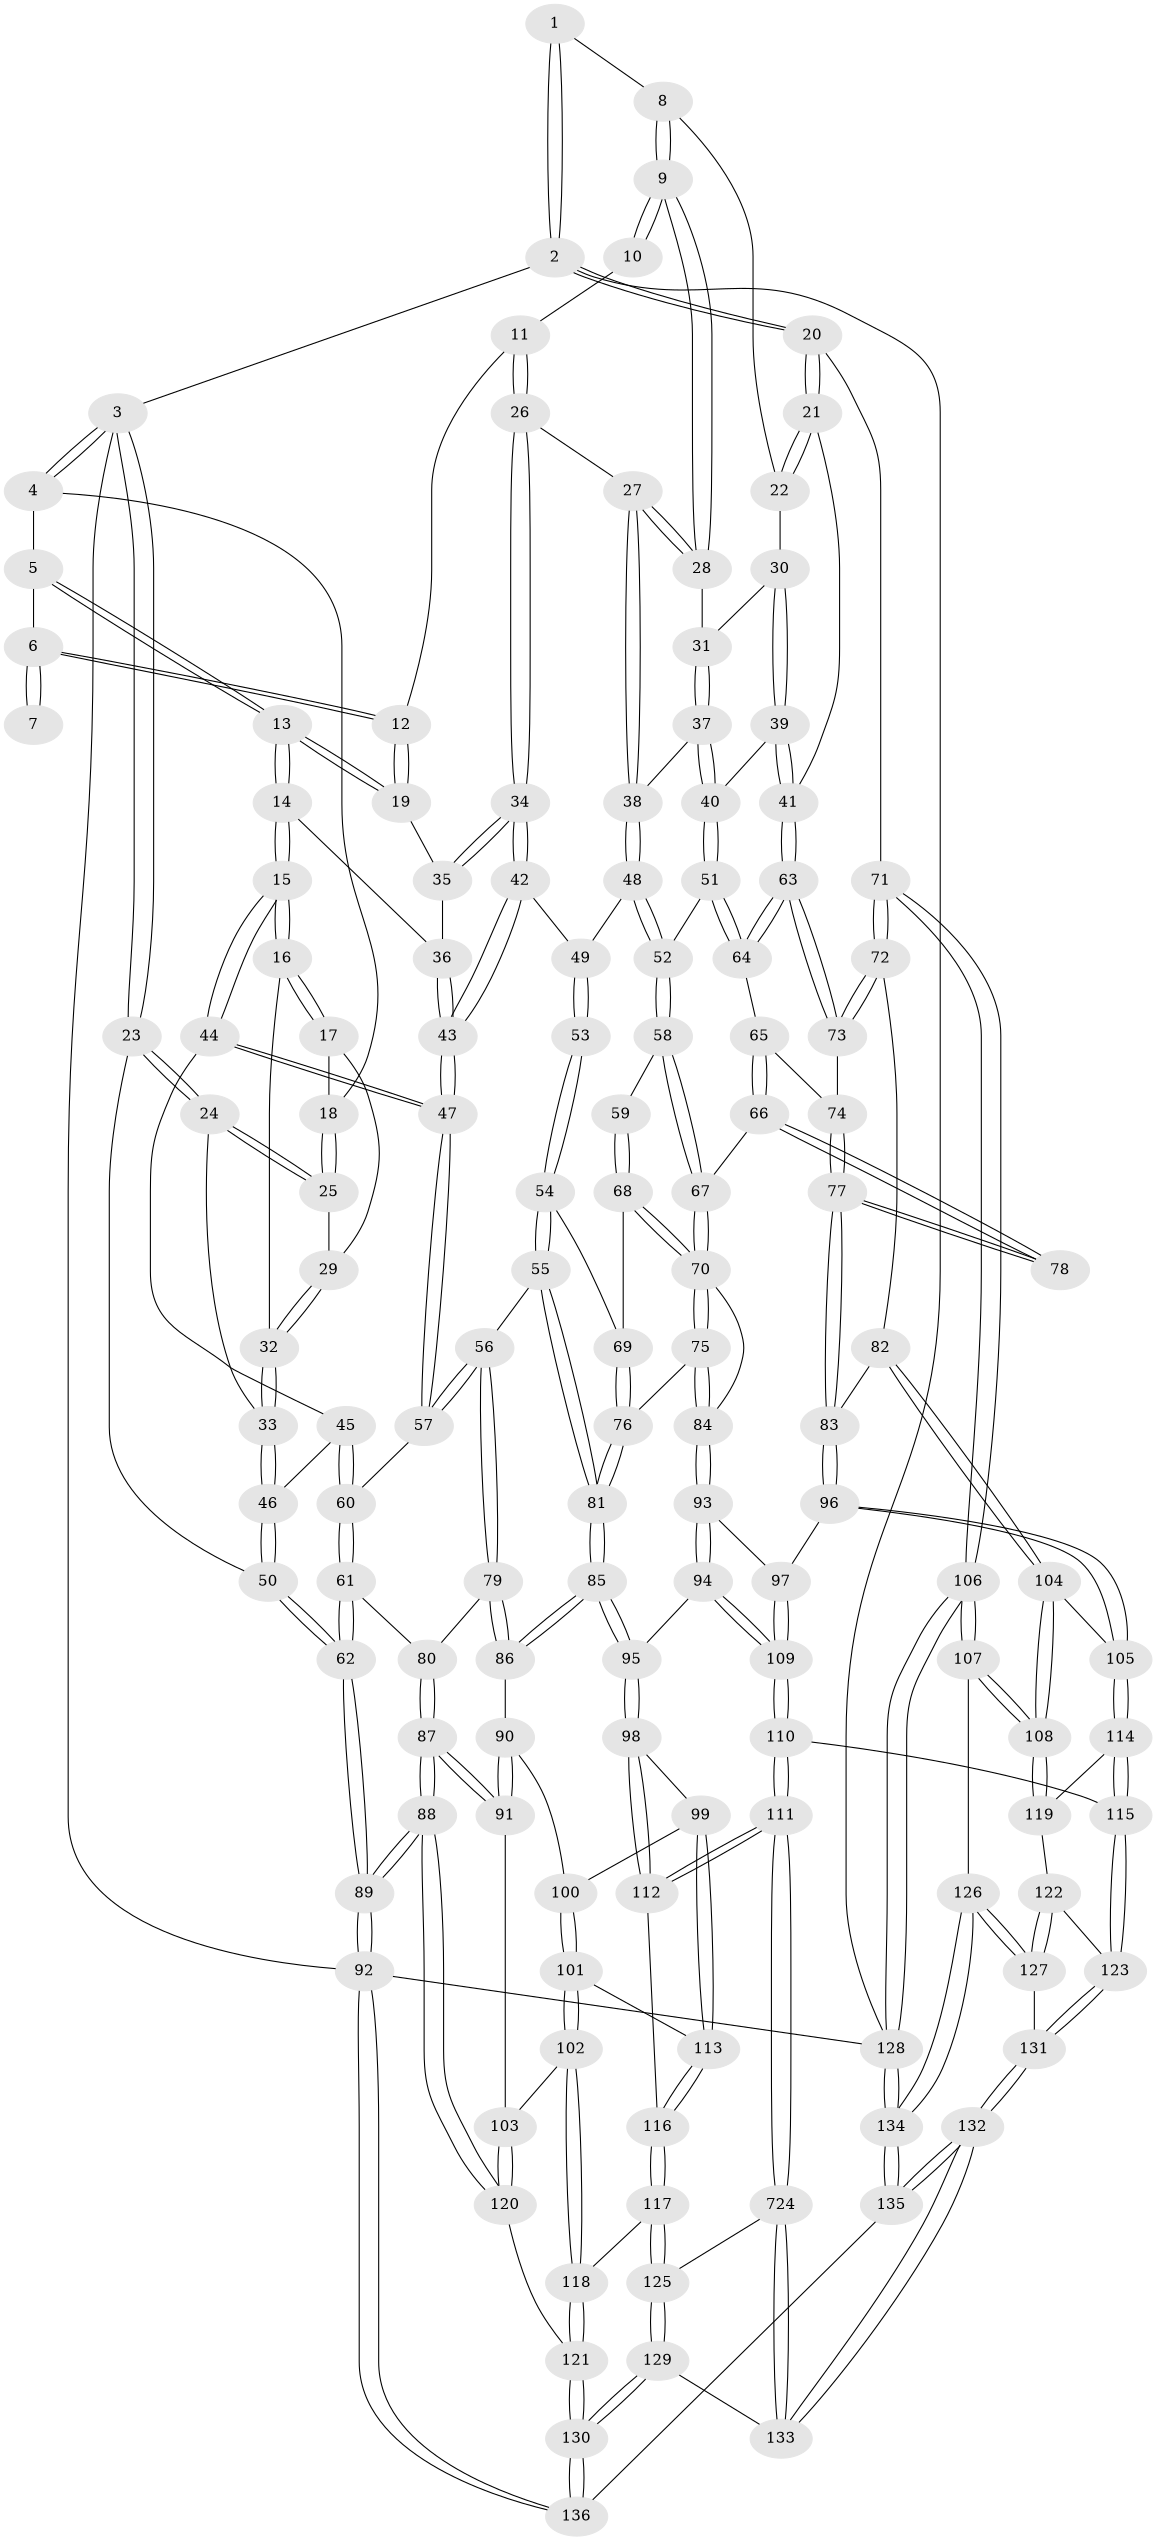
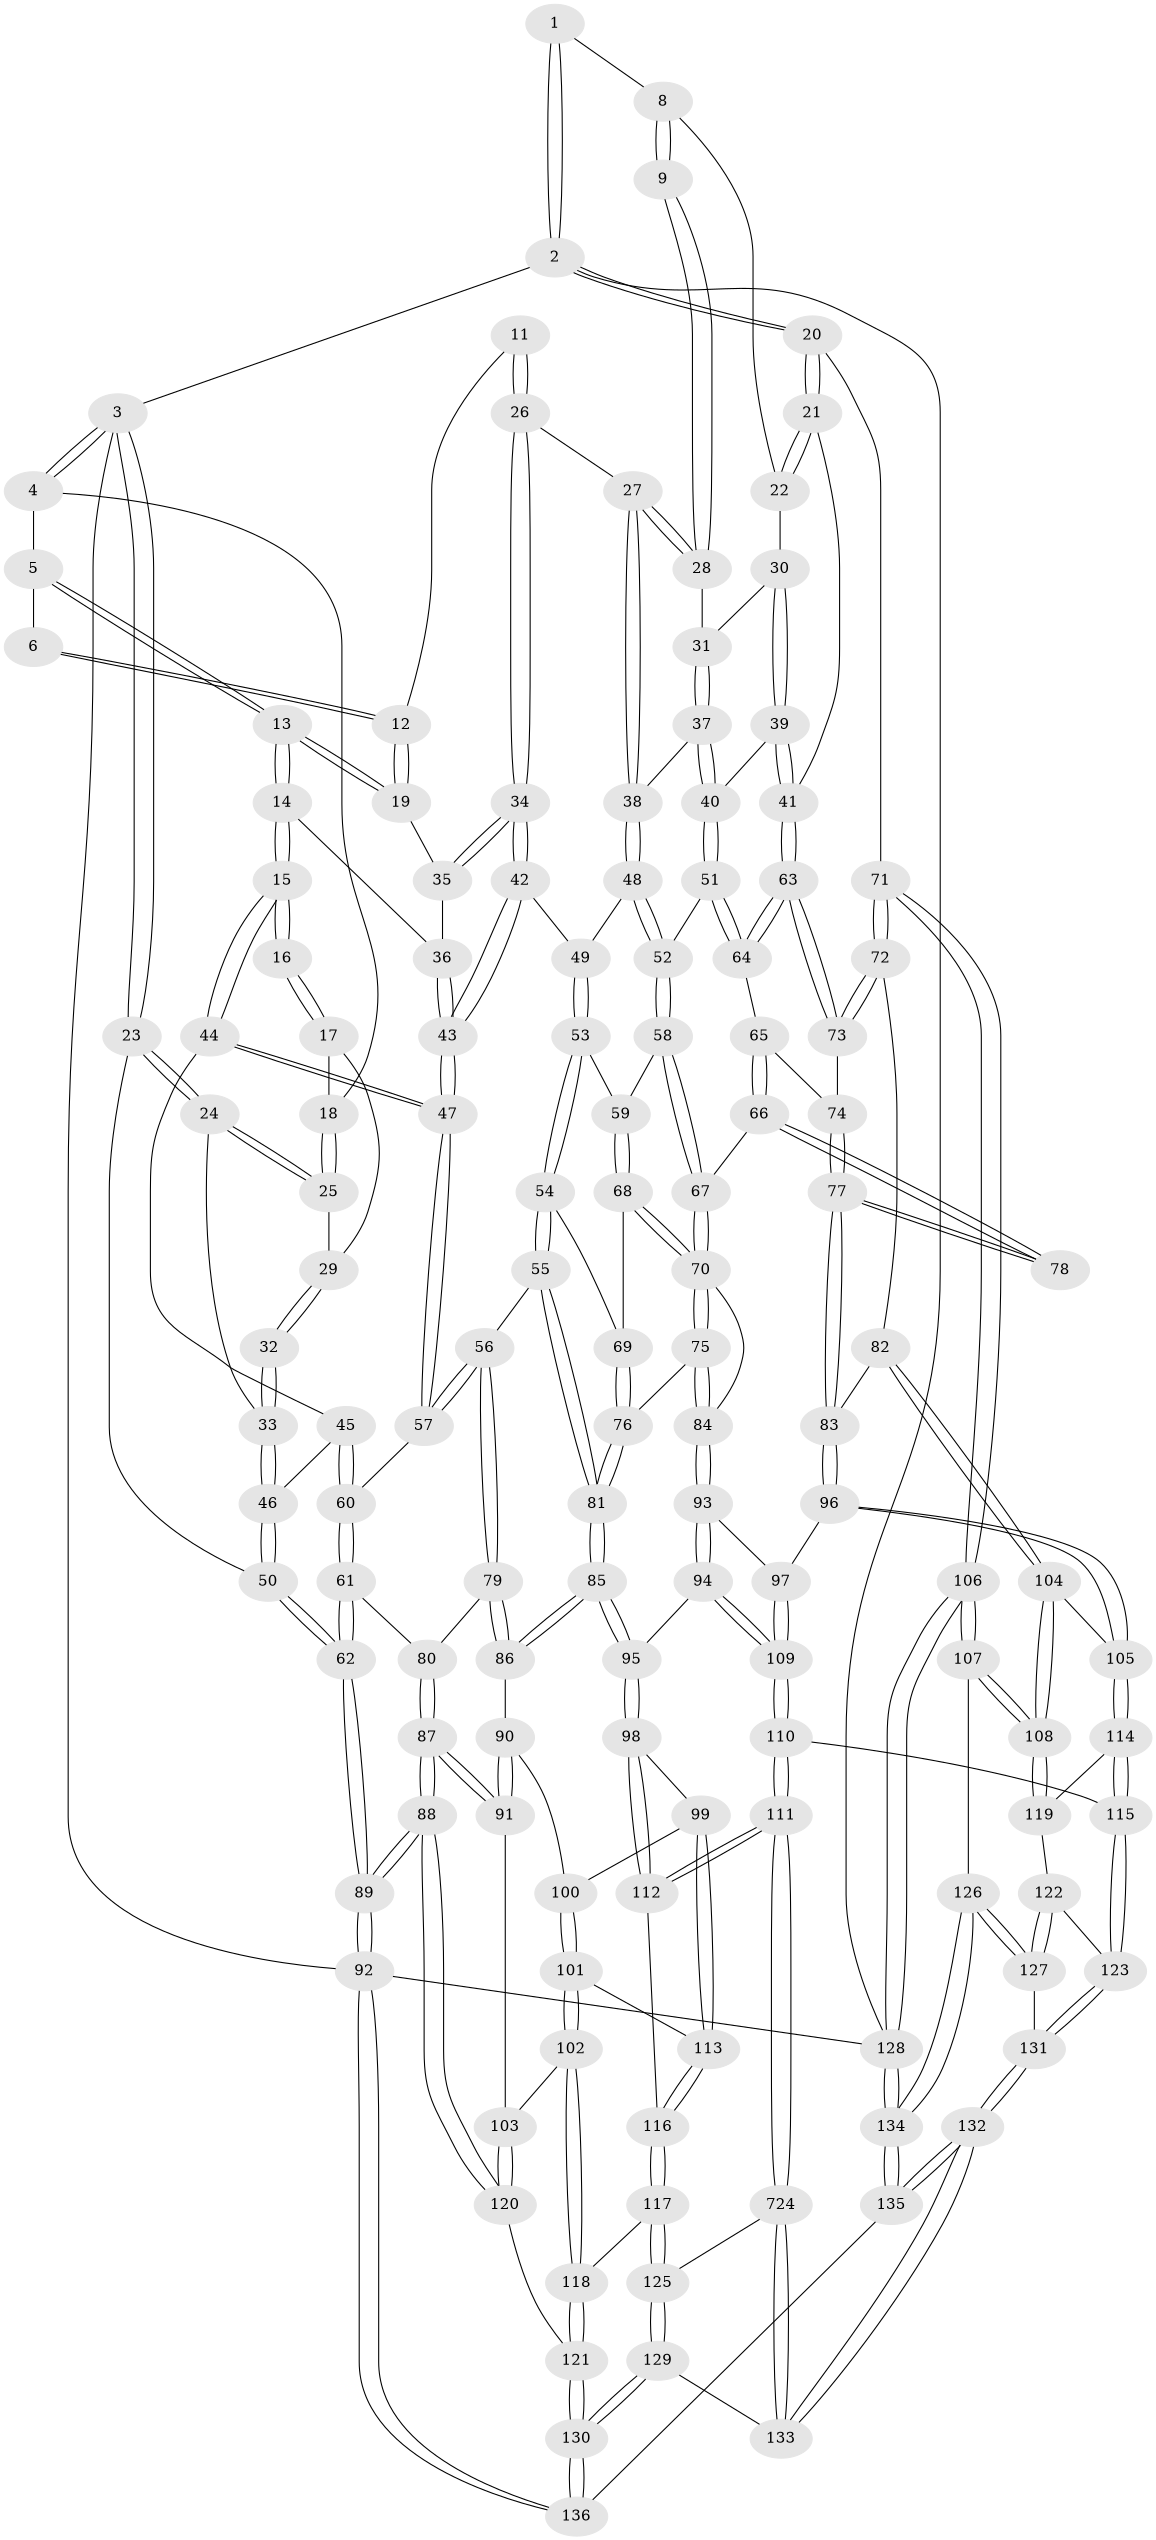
(633, 258) -> none
(34, 725) -> none
none -> (601, 1076)
(269, 1136) -> none
